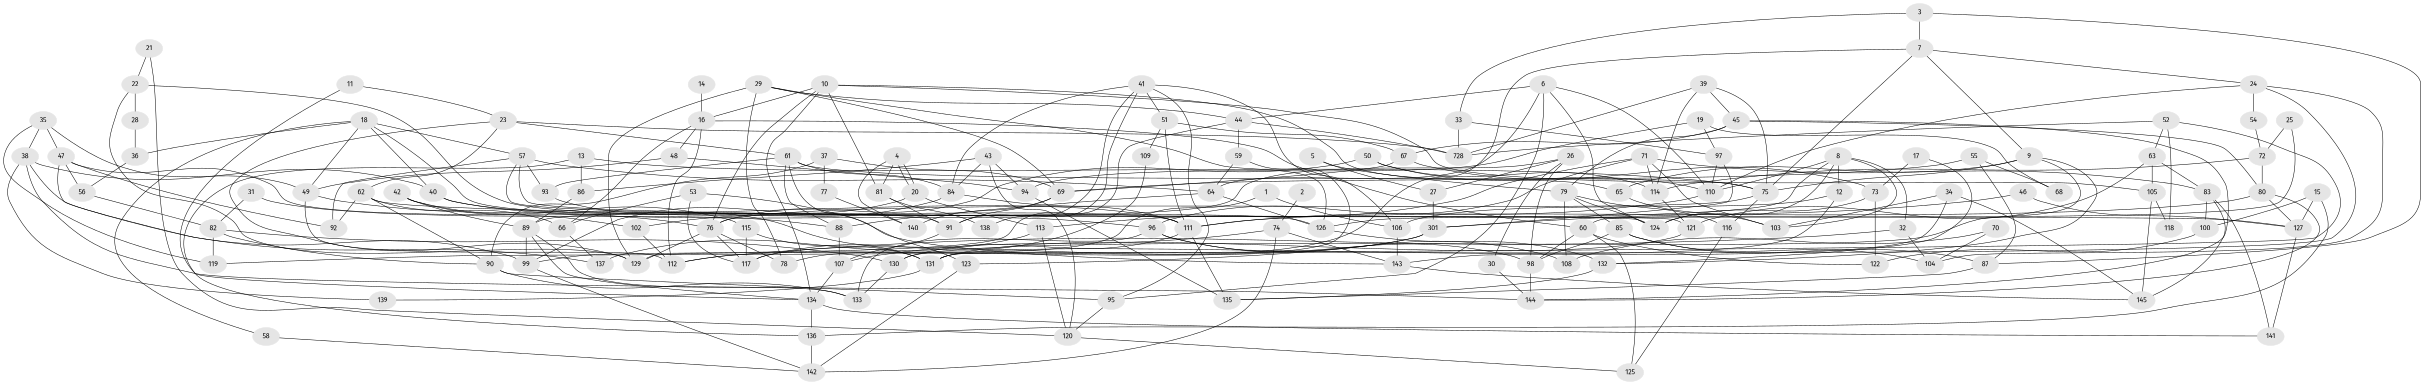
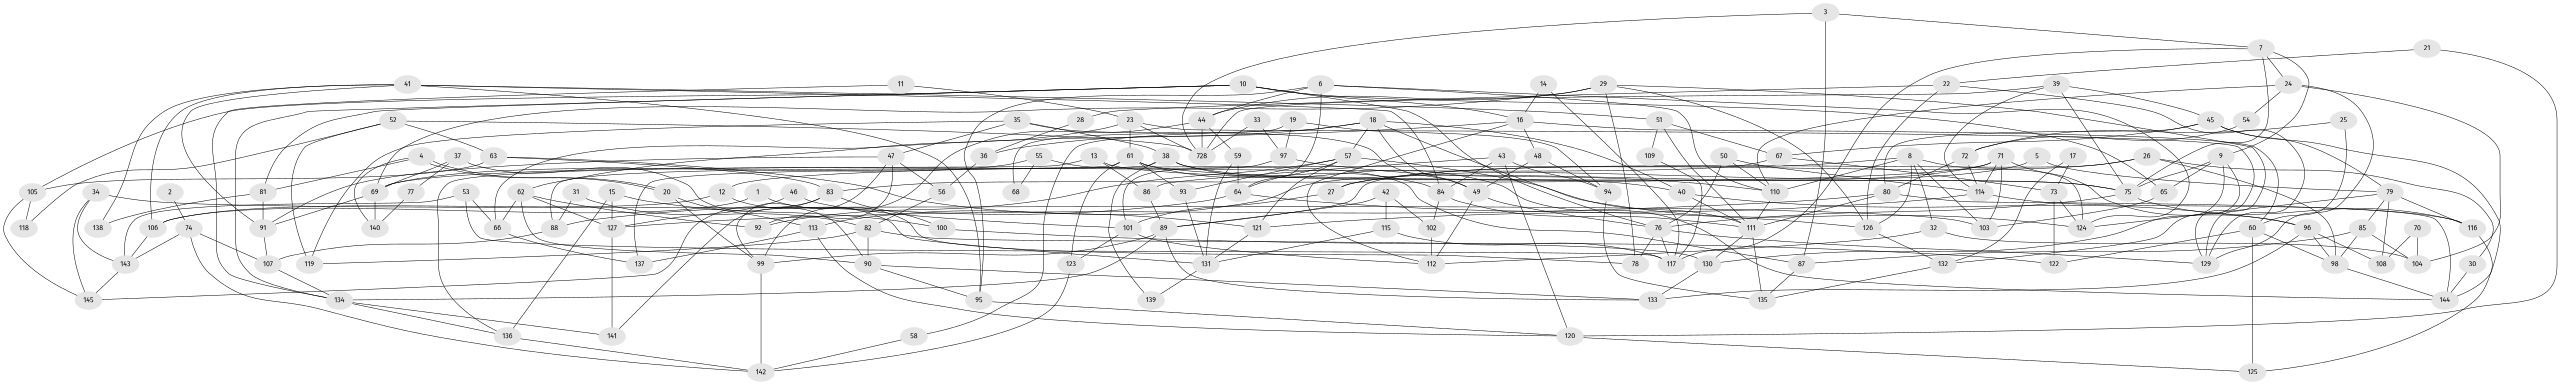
(1669, 28) -> (1468, 32)
none -> (1614, 152)
none -> (2228, 206)
(1433, 228) -> (1128, 228)
